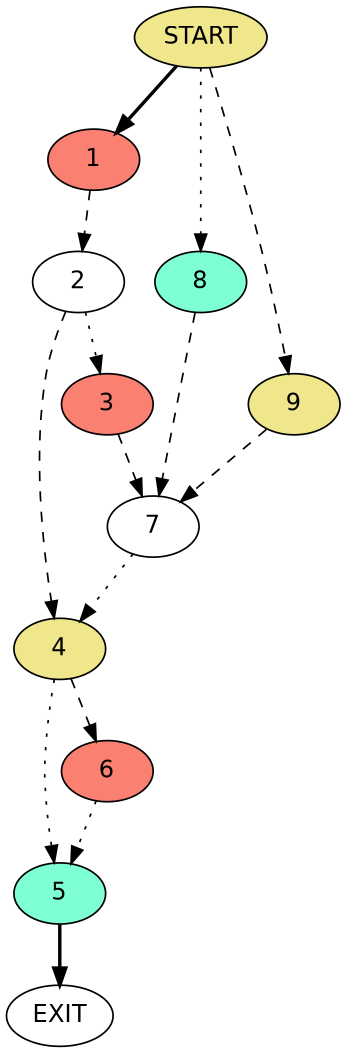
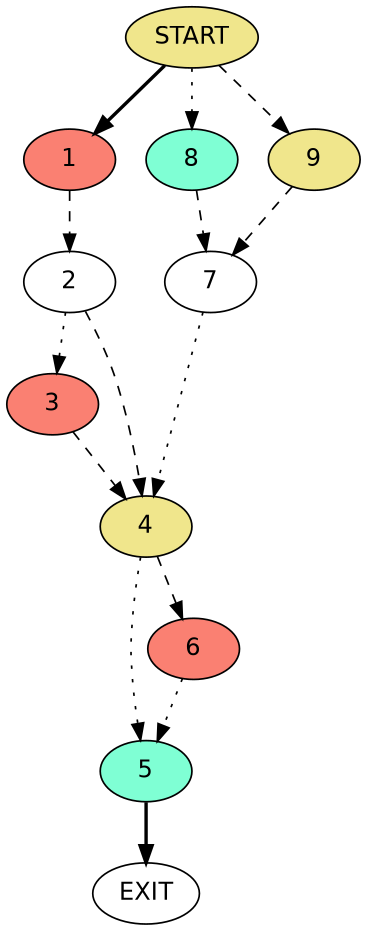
(127, 457) -> (94, 459)
